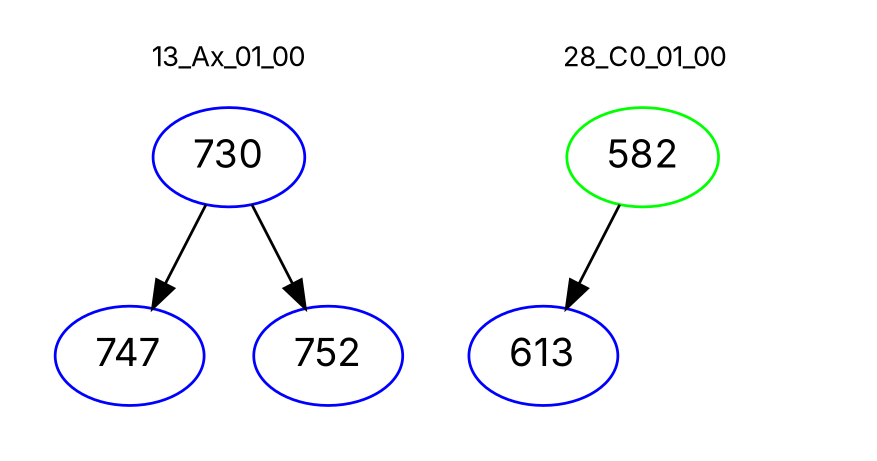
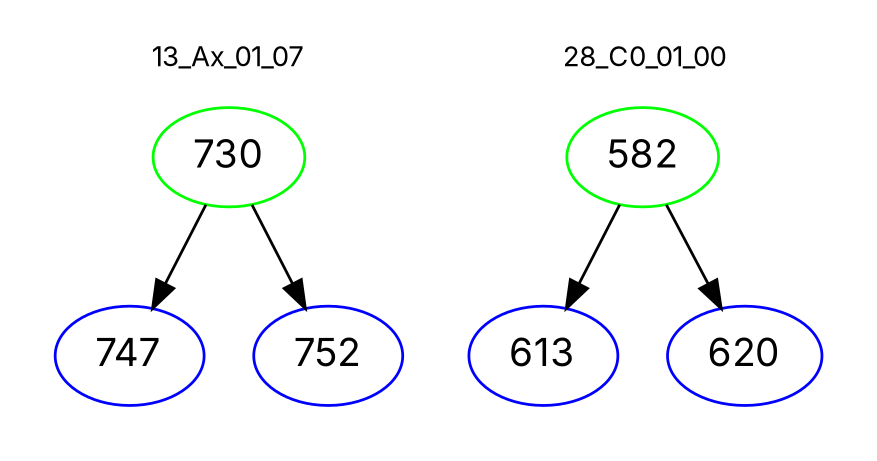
(229, 59) -> (229, 59)
(229, 157) -> (229, 157)
none -> (745, 356)
